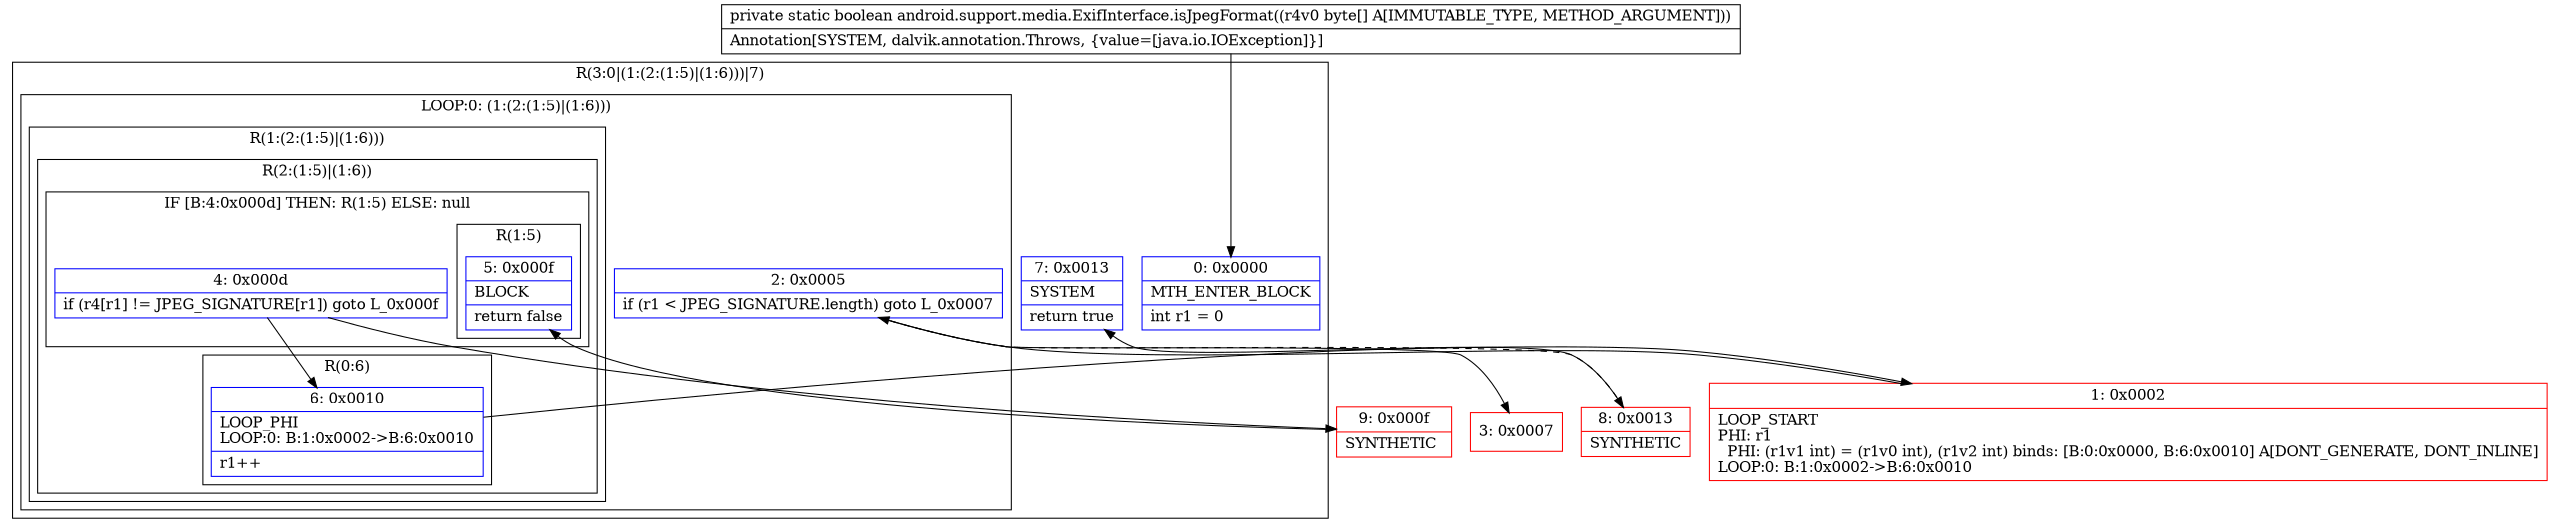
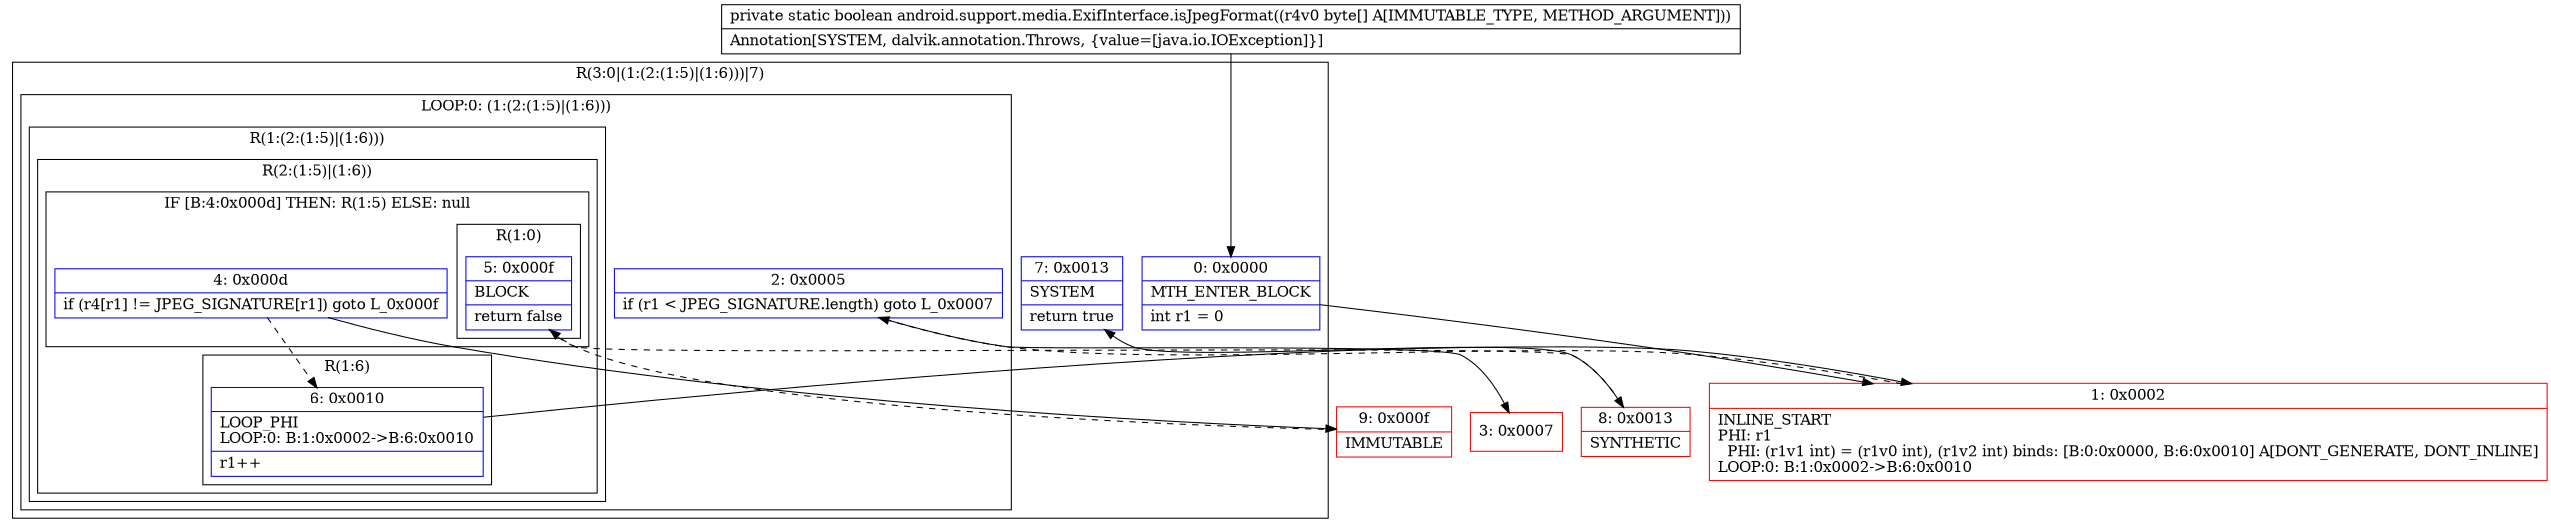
(519, 236) -> (519, 236)
(283, 339) -> (283, 339)
none -> (1592, 339)
(1256, 348) -> (980, 351)
(1140, 354) -> (1395, 353)
(347, 367) -> (347, 367)
(943, 409) -> (943, 409)
(1768, 420) -> (1775, 420)
(1391, 444) -> (1394, 444)
